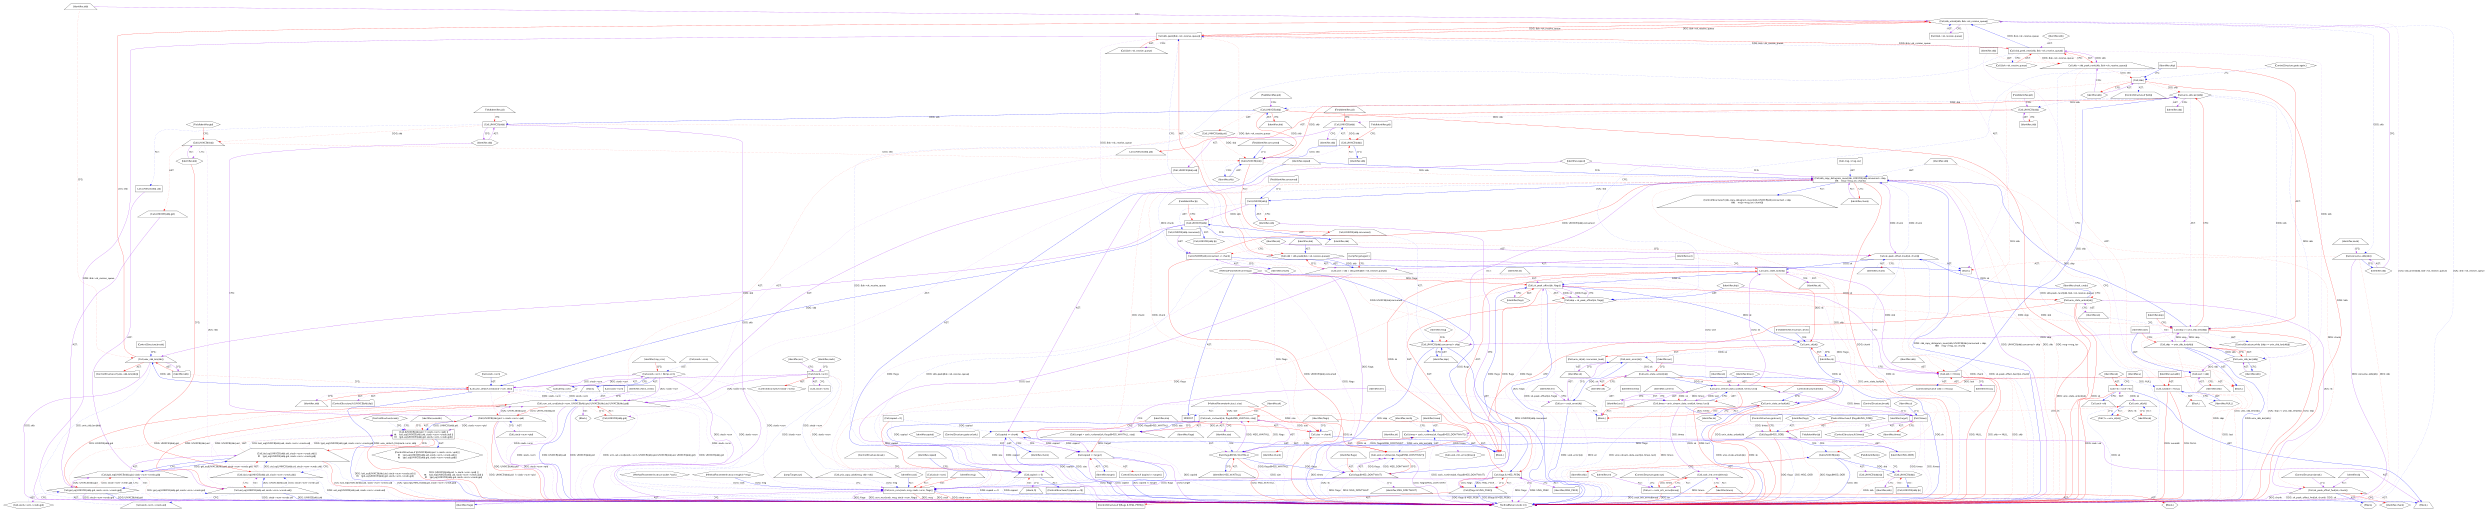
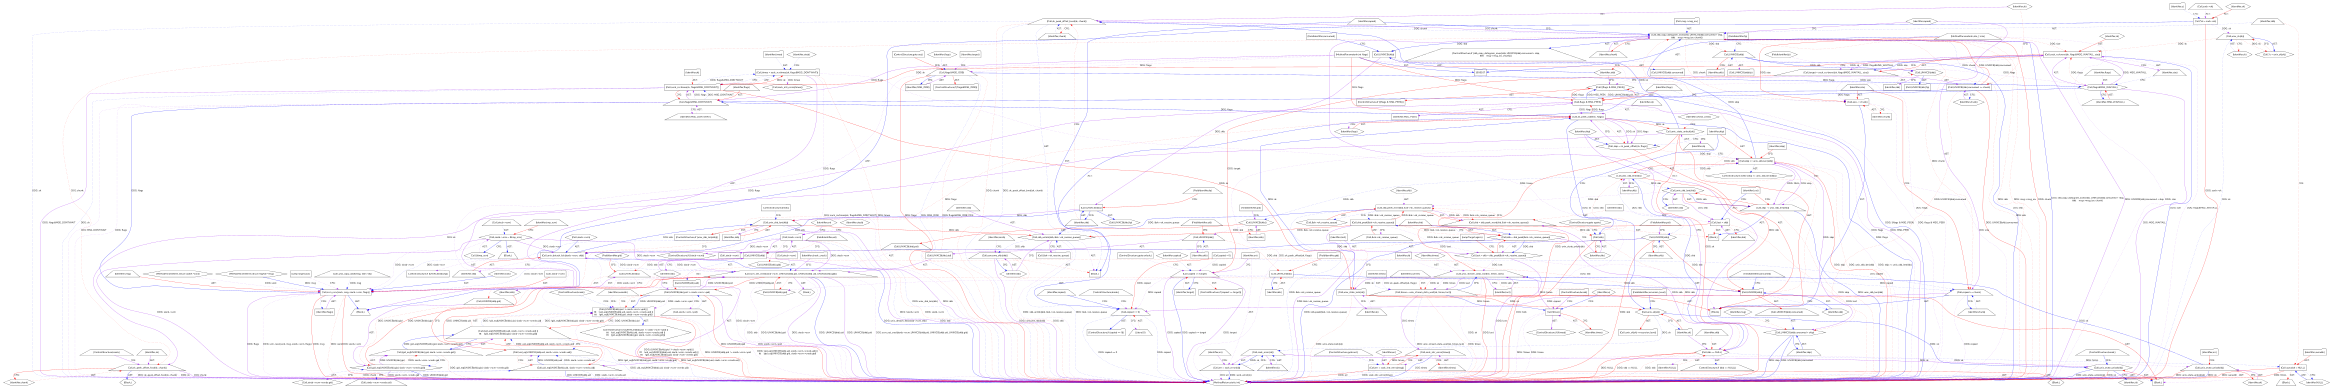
(1566, 27) -> none
(2139, 95) -> none
none -> (697, 110)
(1831, 264) -> none
(1236, 271) -> (1352, 55)
(1359, 271) -> (1498, 256)
(1544, 286) -> (1588, 117)
(1454, 325) -> (1464, 83)
(2194, 337) -> (1794, 183)
(1950, 374) -> (1712, 352)
(798, 381) -> (739, 252)
(1662, 396) -> (1400, 283)
(2110, 396) -> none
(1207, 411) -> (1713, 42)
(1852, 418) -> (956, 87)
(1691, 426) -> (1282, 151)
(1812, 426) -> (954, 79)
(1420, 443) -> (755, 80)
(1047, 445) -> none
(976, 463) -> (1340, 284)
(793, 475) -> (301, 274)
(1502, 483) -> (1621, 95)
(1478, 490) -> (1610, 87)
(1661, 490) -> (1387, 368)
(2157, 493) -> none
(77, 498) -> (370, 375)
(1347, 502) -> (2141, 348)
